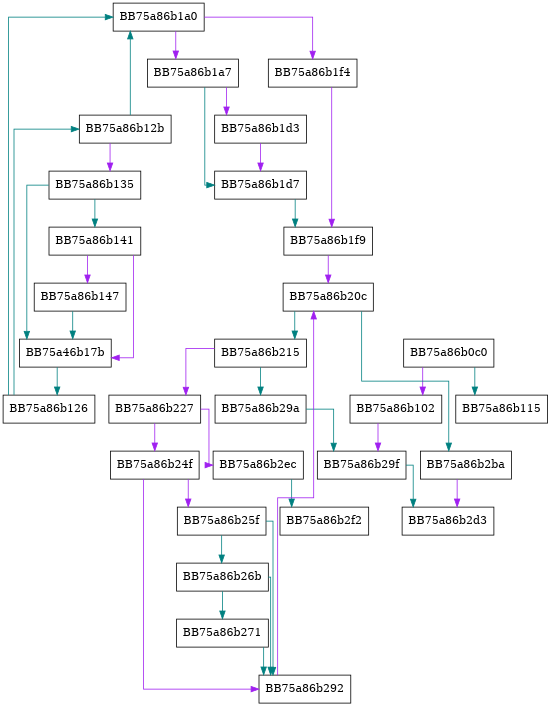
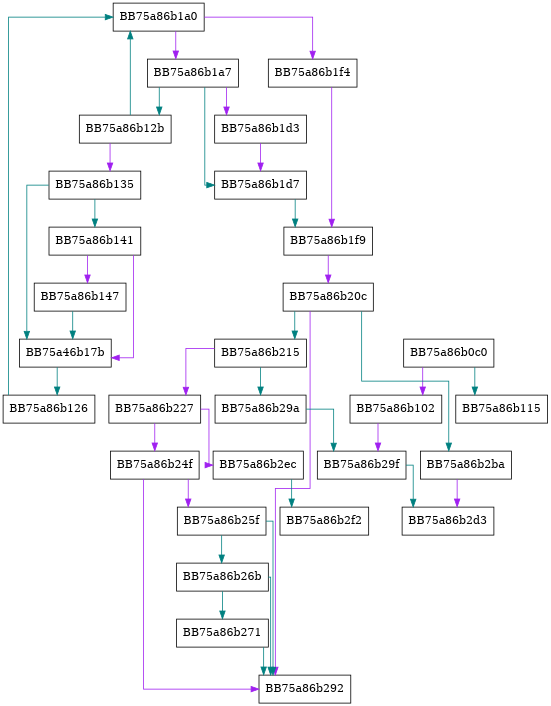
(14, 233) -> (159, 97)
(296, 498) -> (302, 488)
